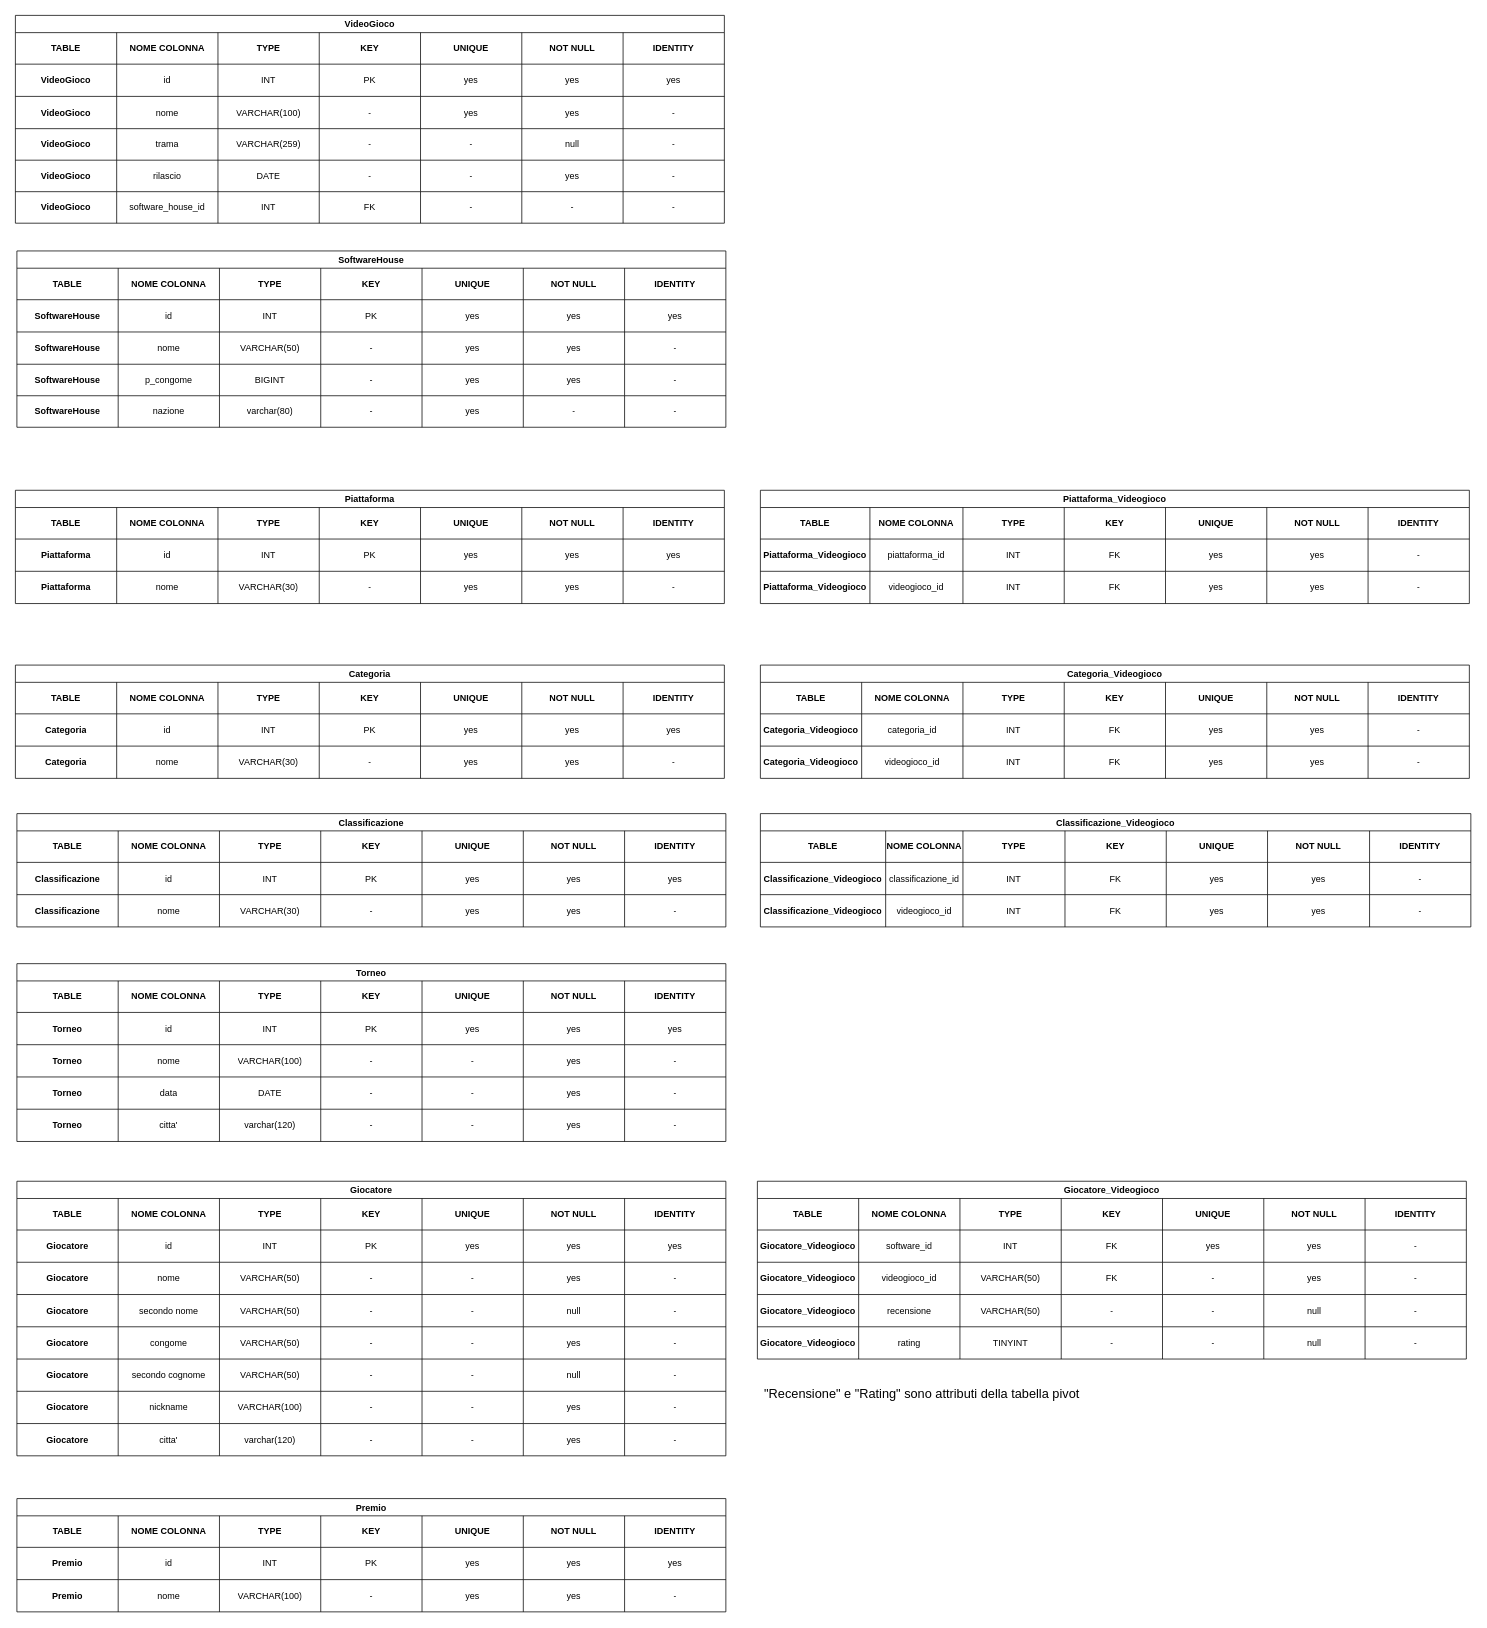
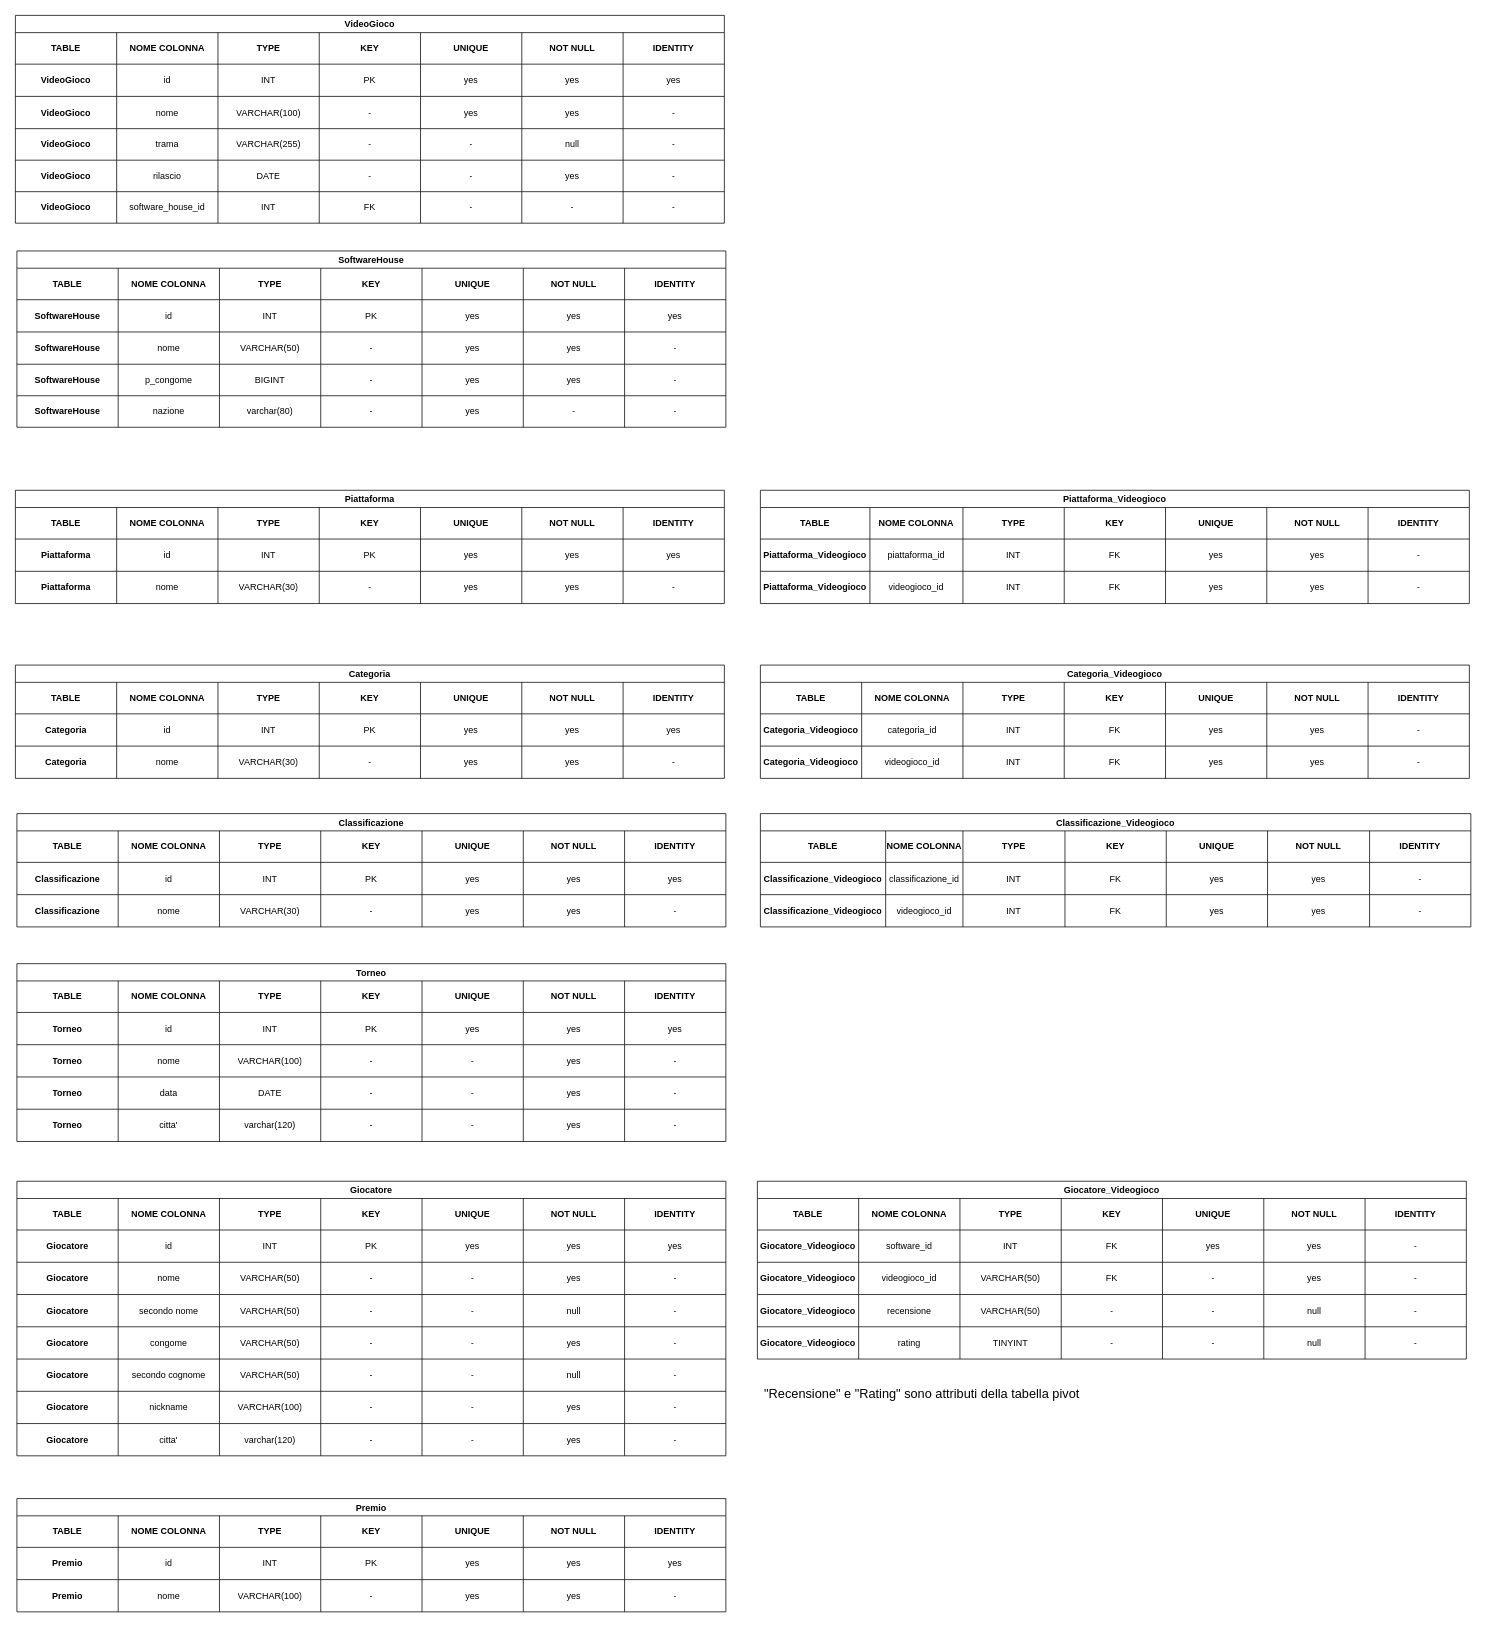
(269, 144) -> (269, 144)
